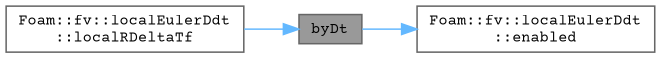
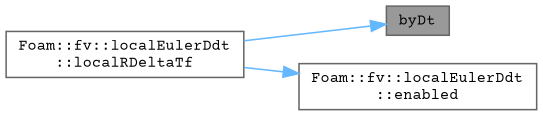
(382, 29) -> (264, 70)
